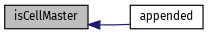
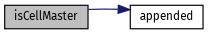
(115, 25) -> (103, 9)
